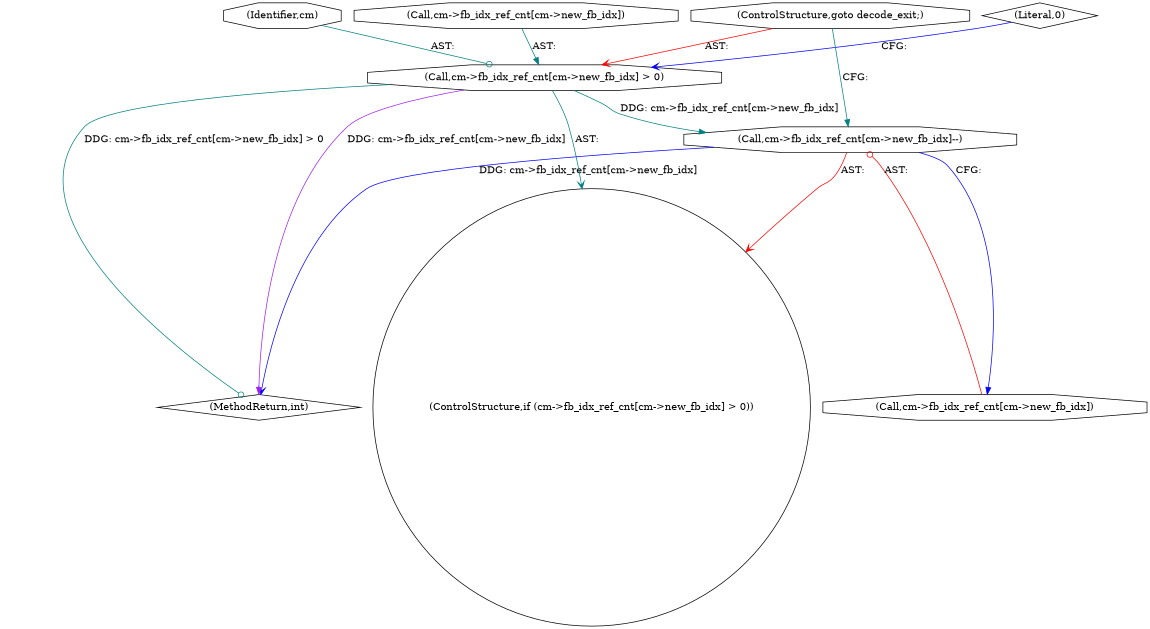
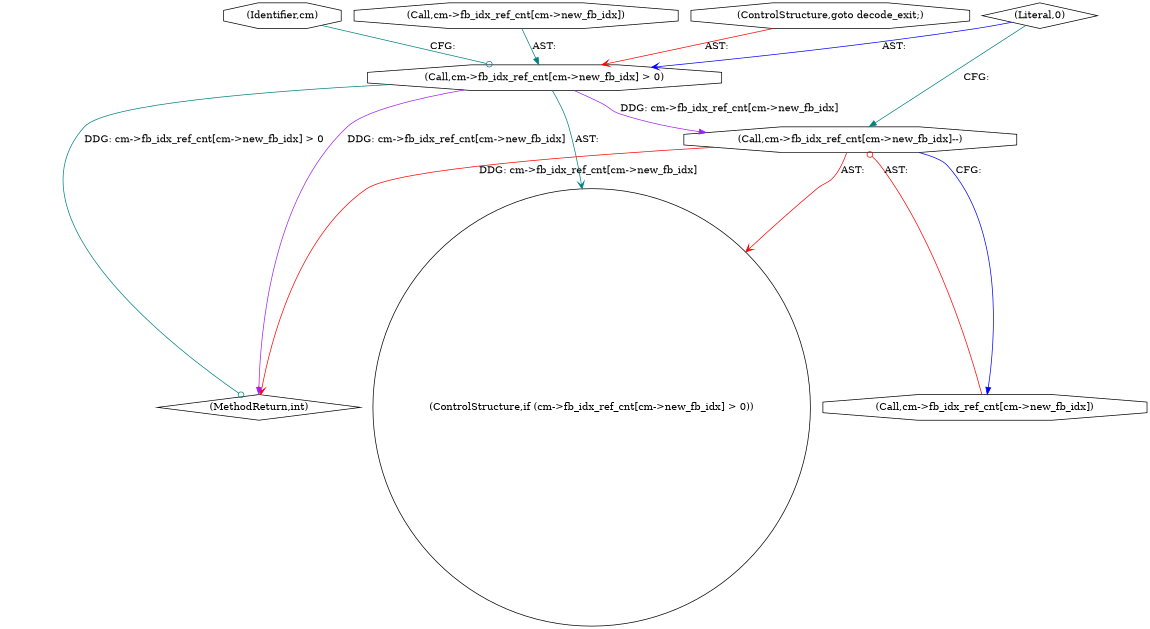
(445, 47) -> (445, 47)
(896, 47) -> (896, 47)
(840, 74) -> (951, 74)
(634, 118) -> (634, 118)
(425, 174) -> (425, 174)
